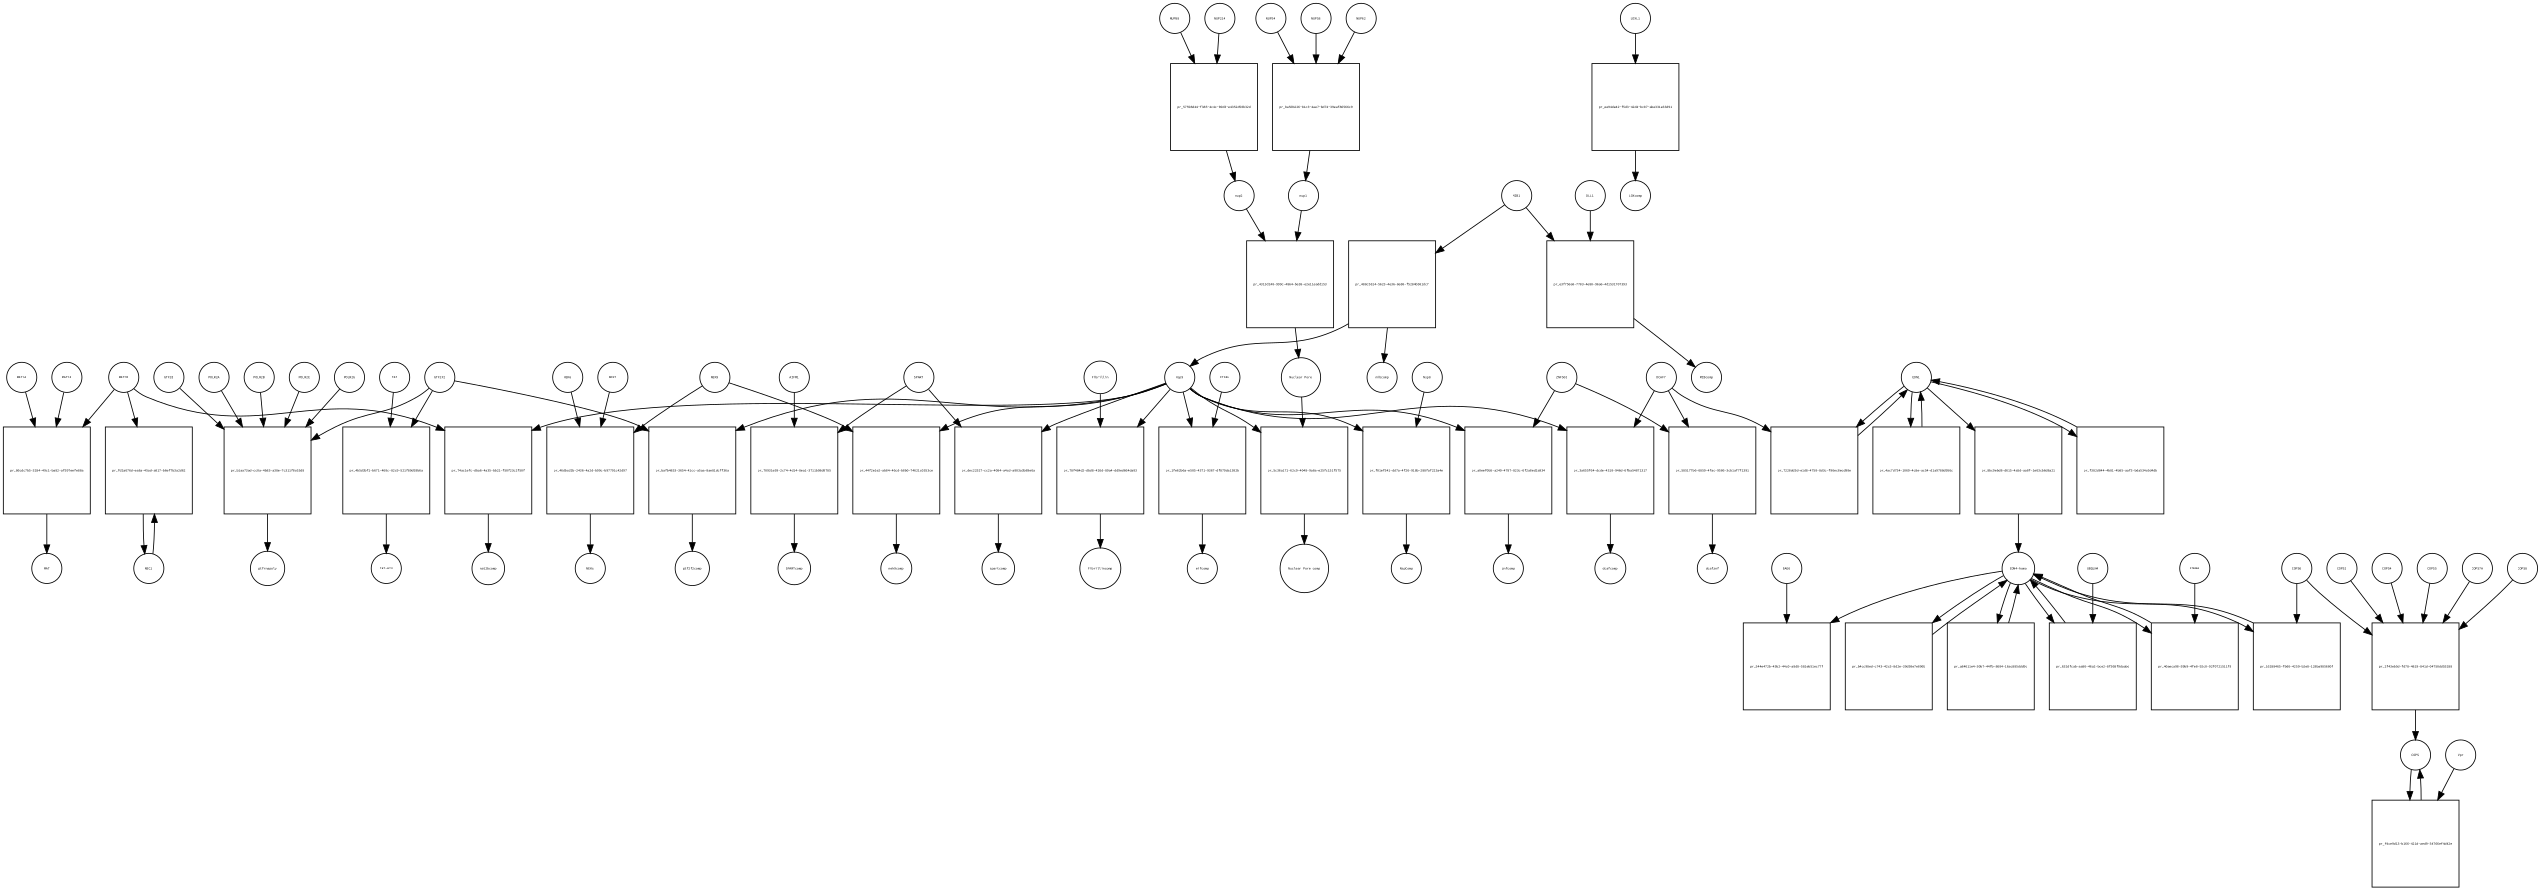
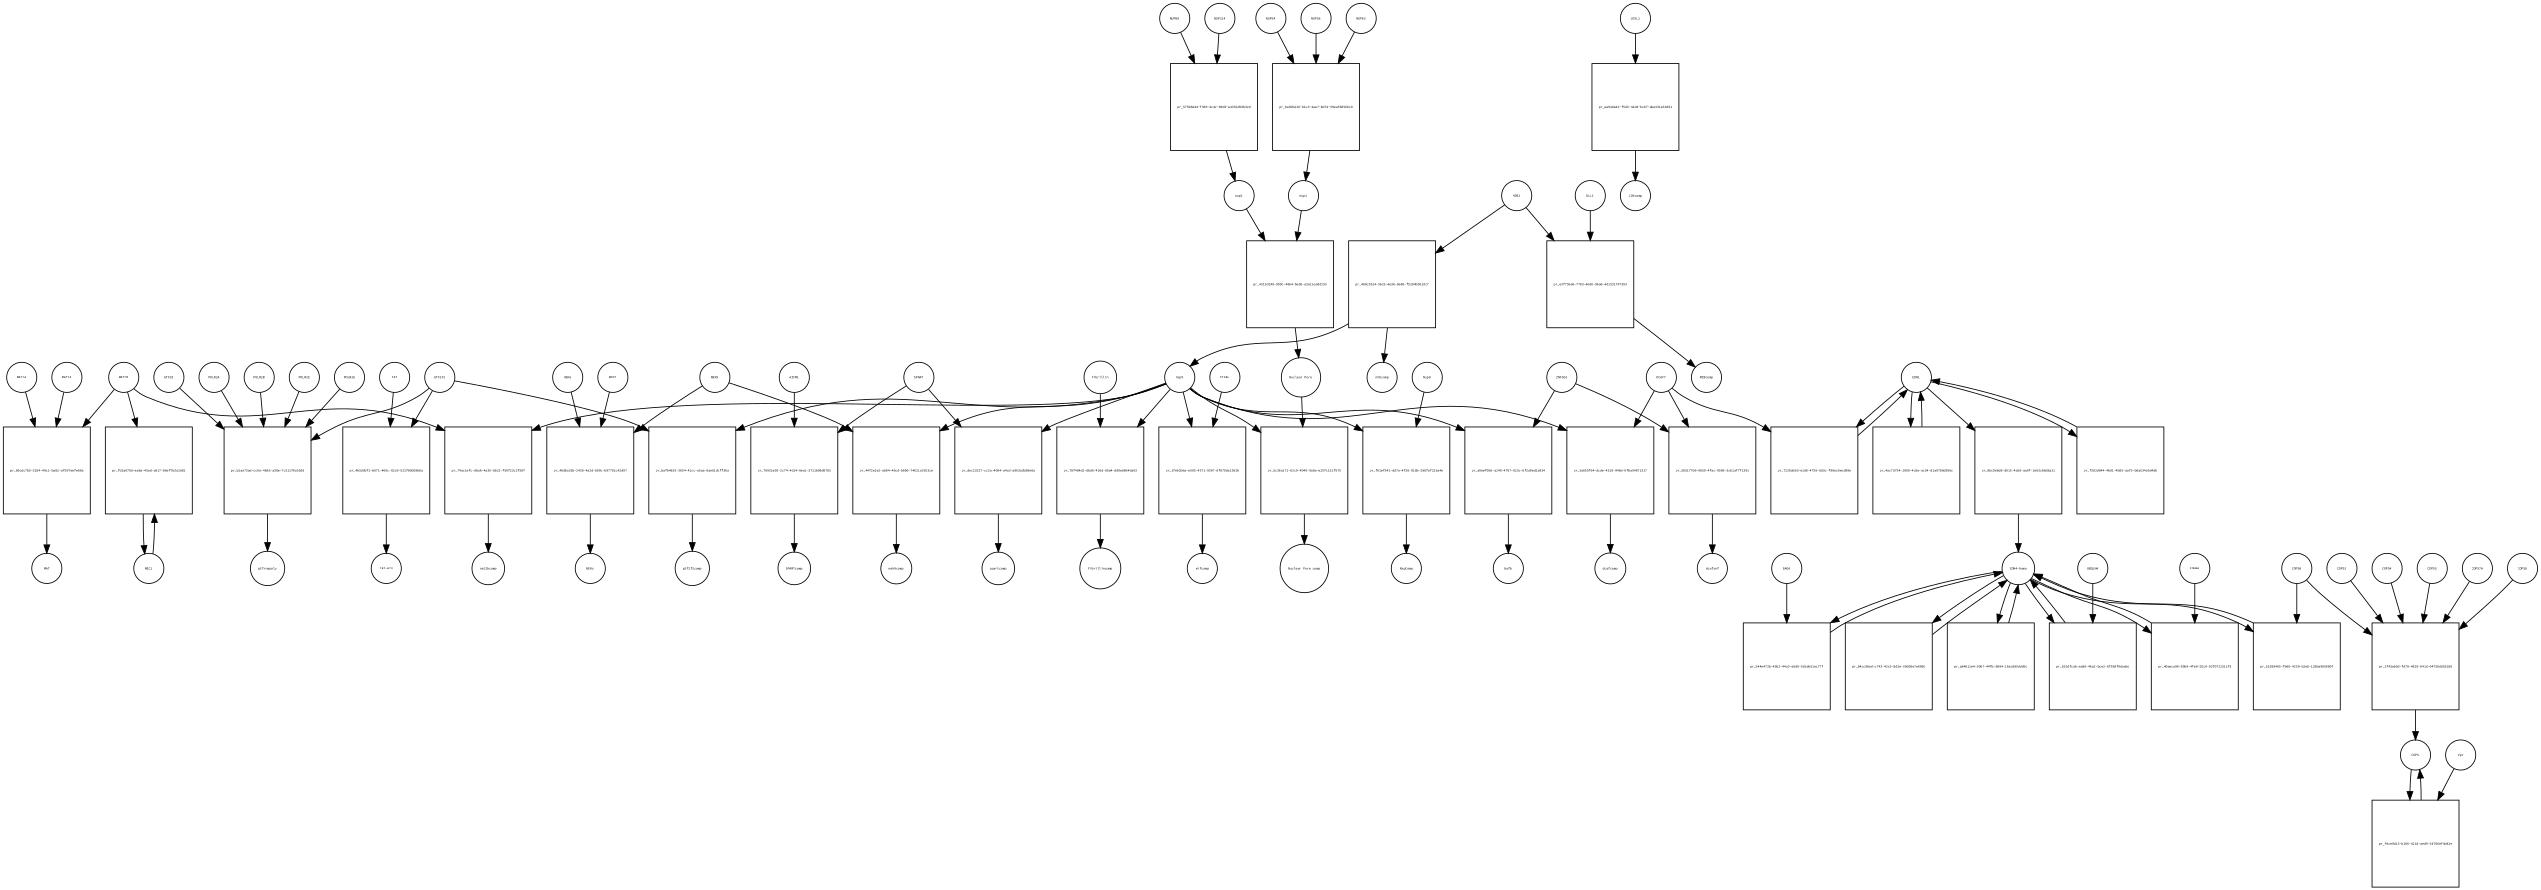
(1508, 568) -> (1508, 568)
none -> (1889, 603)
